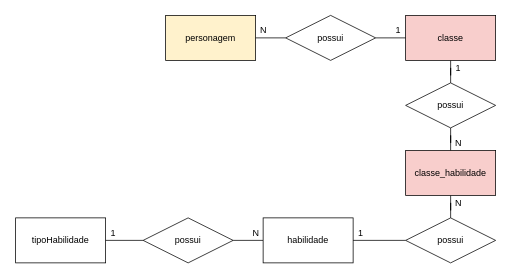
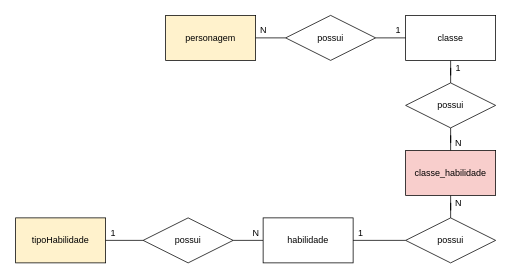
(450, 38) -> (450, 38)
(60, 240) -> (60, 240)
